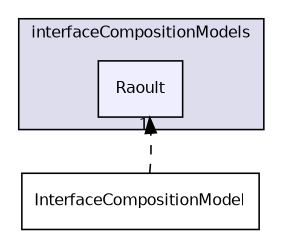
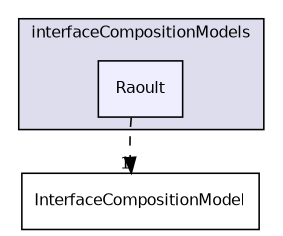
(151, 153) -> (130, 140)
